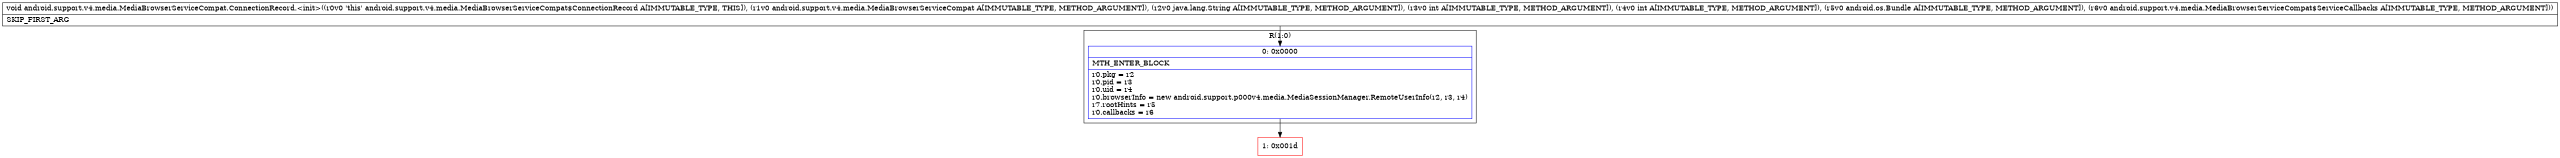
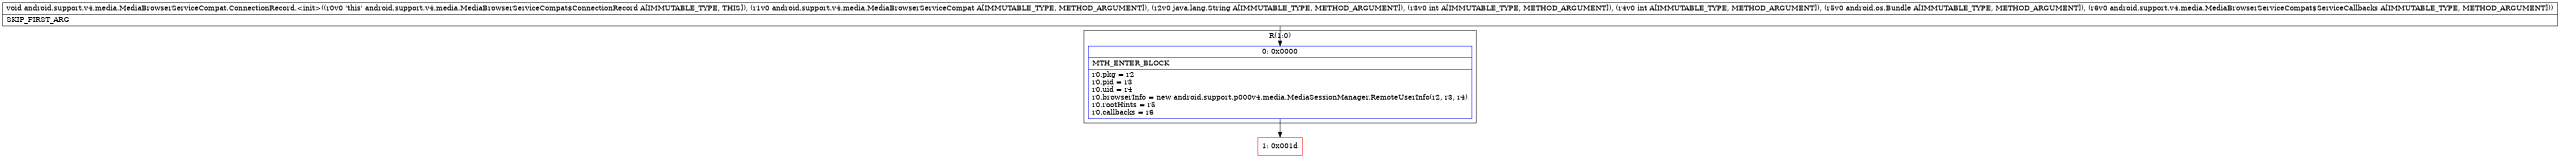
(1124, 105) -> (1124, 105)
